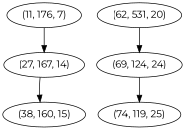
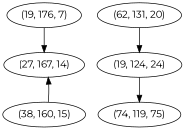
(44, 15) -> (44, 15)
(139, 15) -> (139, 15)
(139, 65) -> (139, 65)
(40, 86) -> (49, 93)
(139, 115) -> (139, 115)
